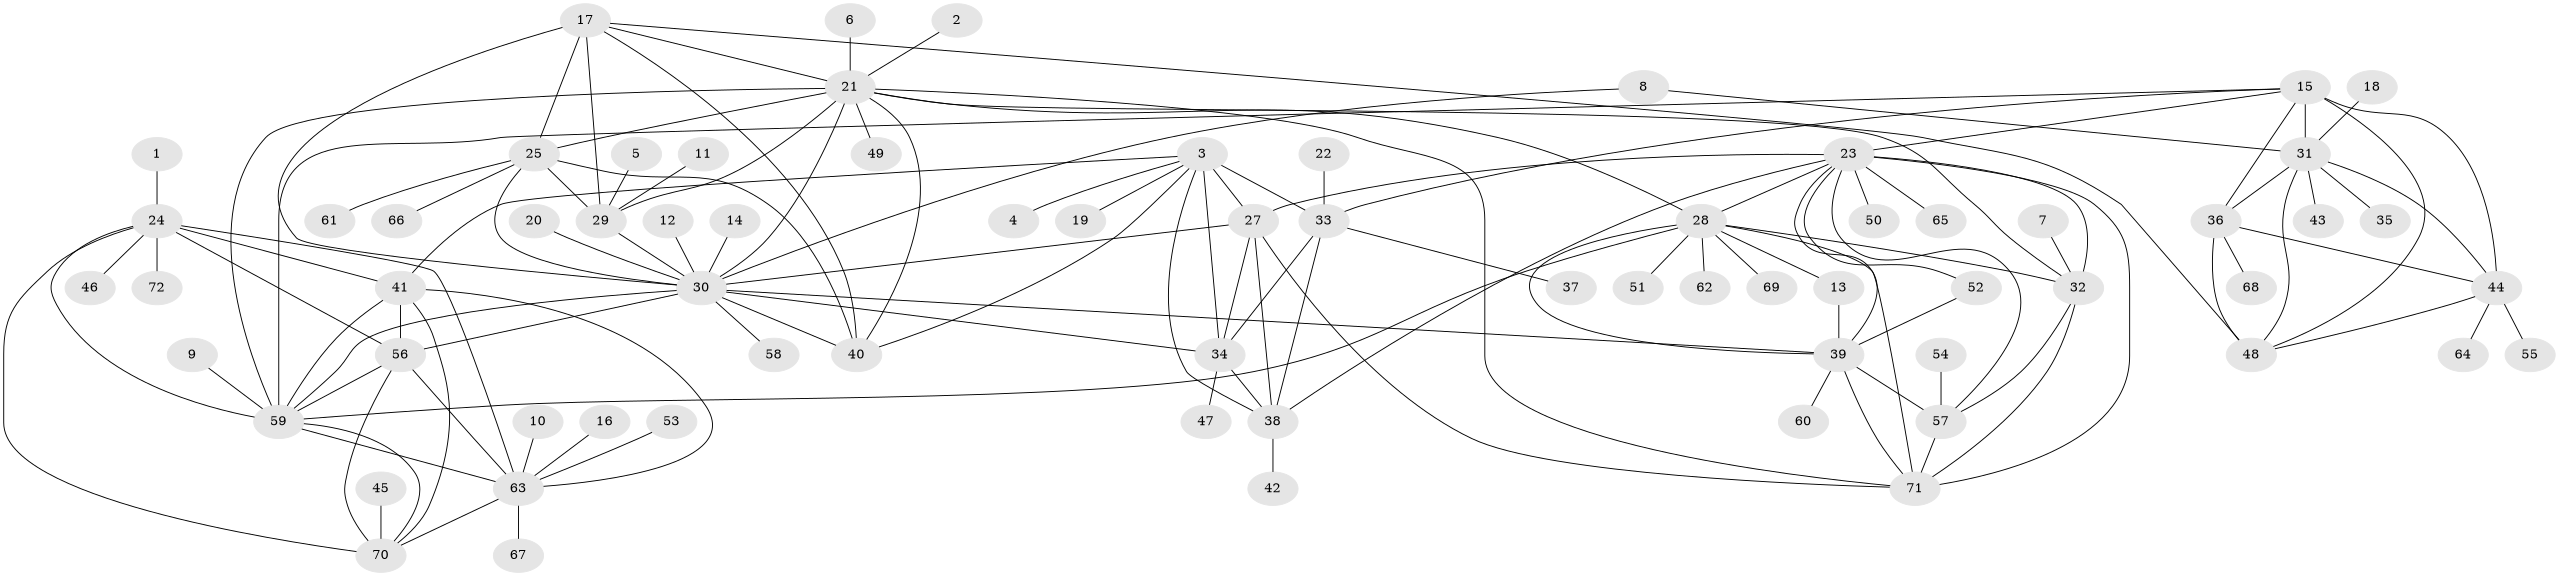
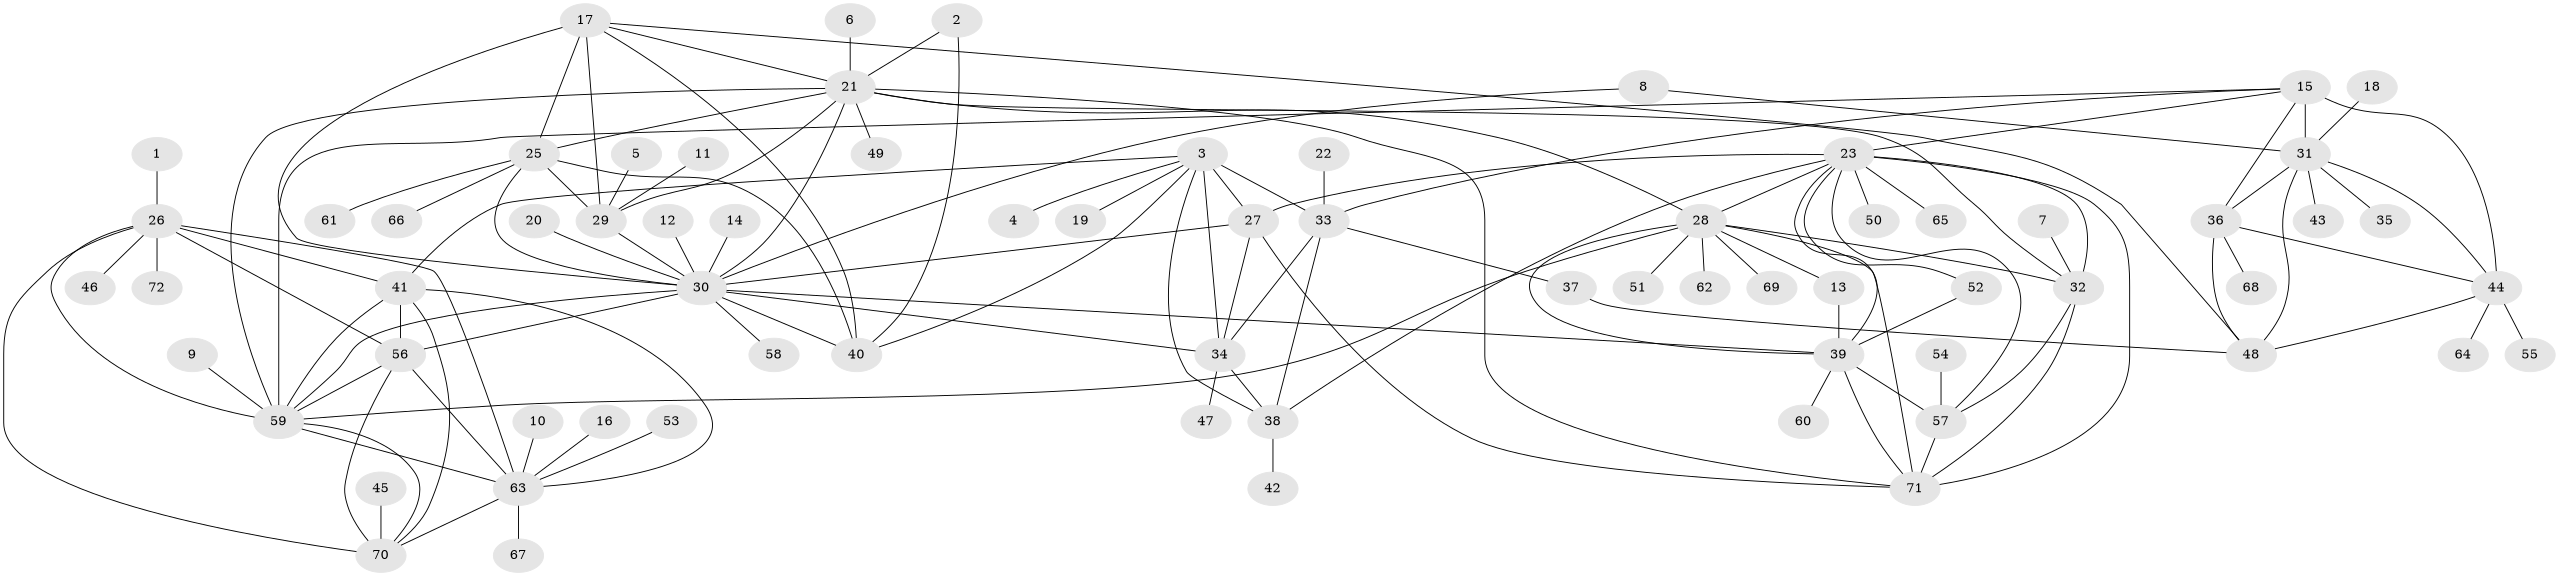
(918, 215) -> (948, 192)
(157, 221) -> (157, 221)
(2418, 238) -> (1907, 333)
(1262, 313) -> none
